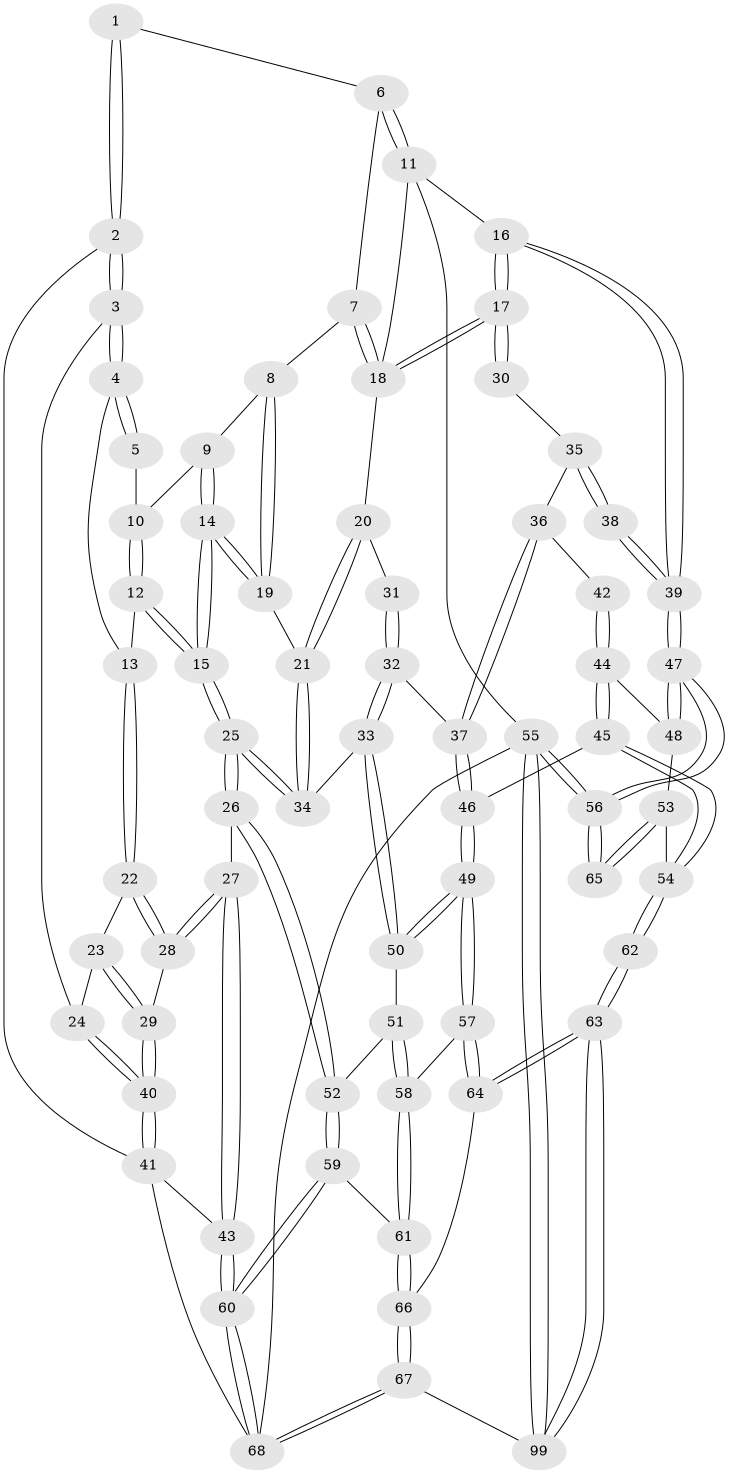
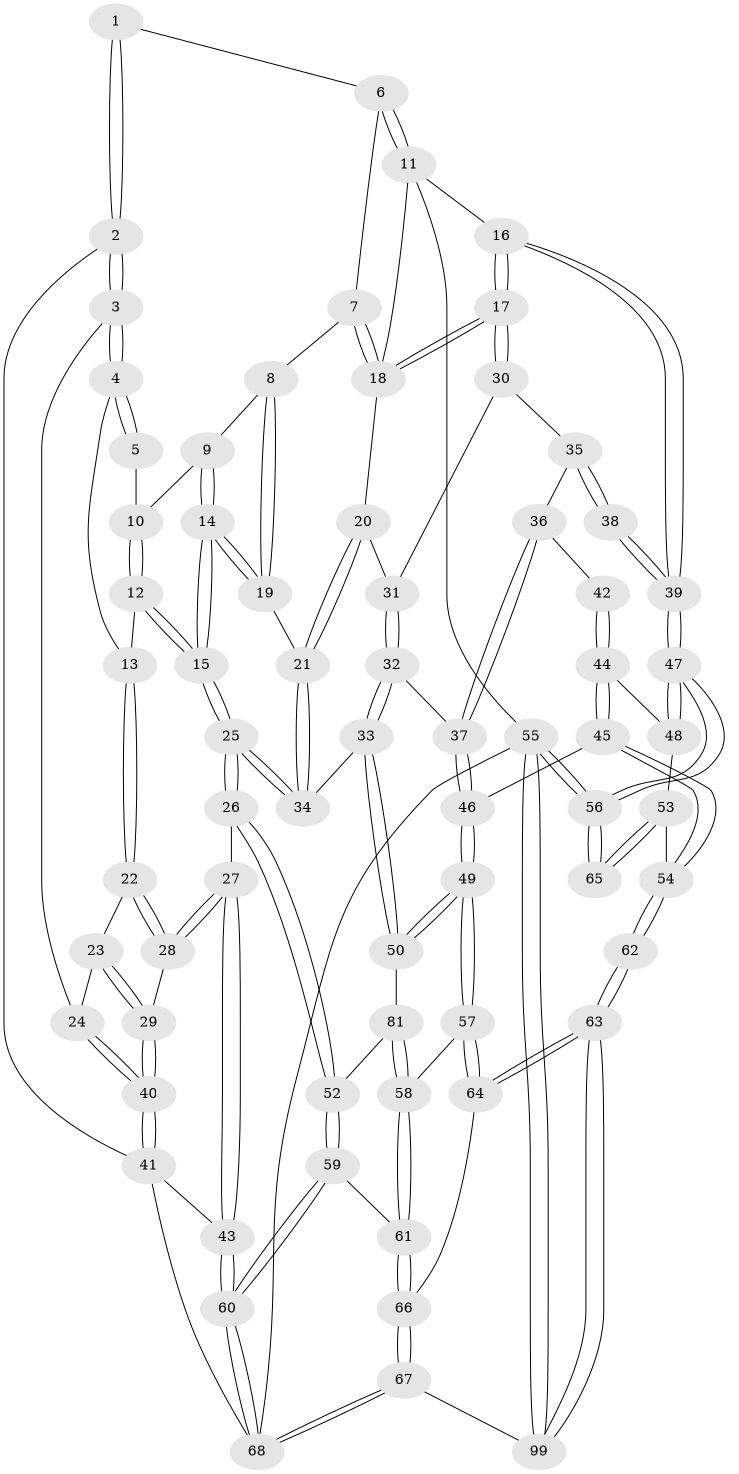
none -> (454, 473)
(396, 1023) -> (396, 1023)
